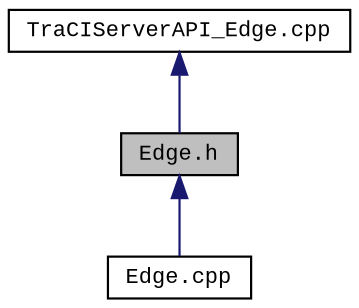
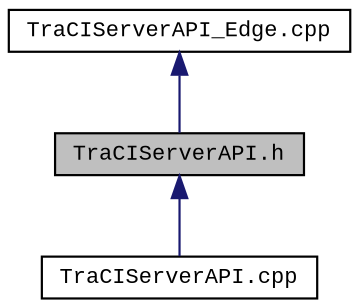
(180, 154) -> (180, 154)
(180, 278) -> (180, 278)
